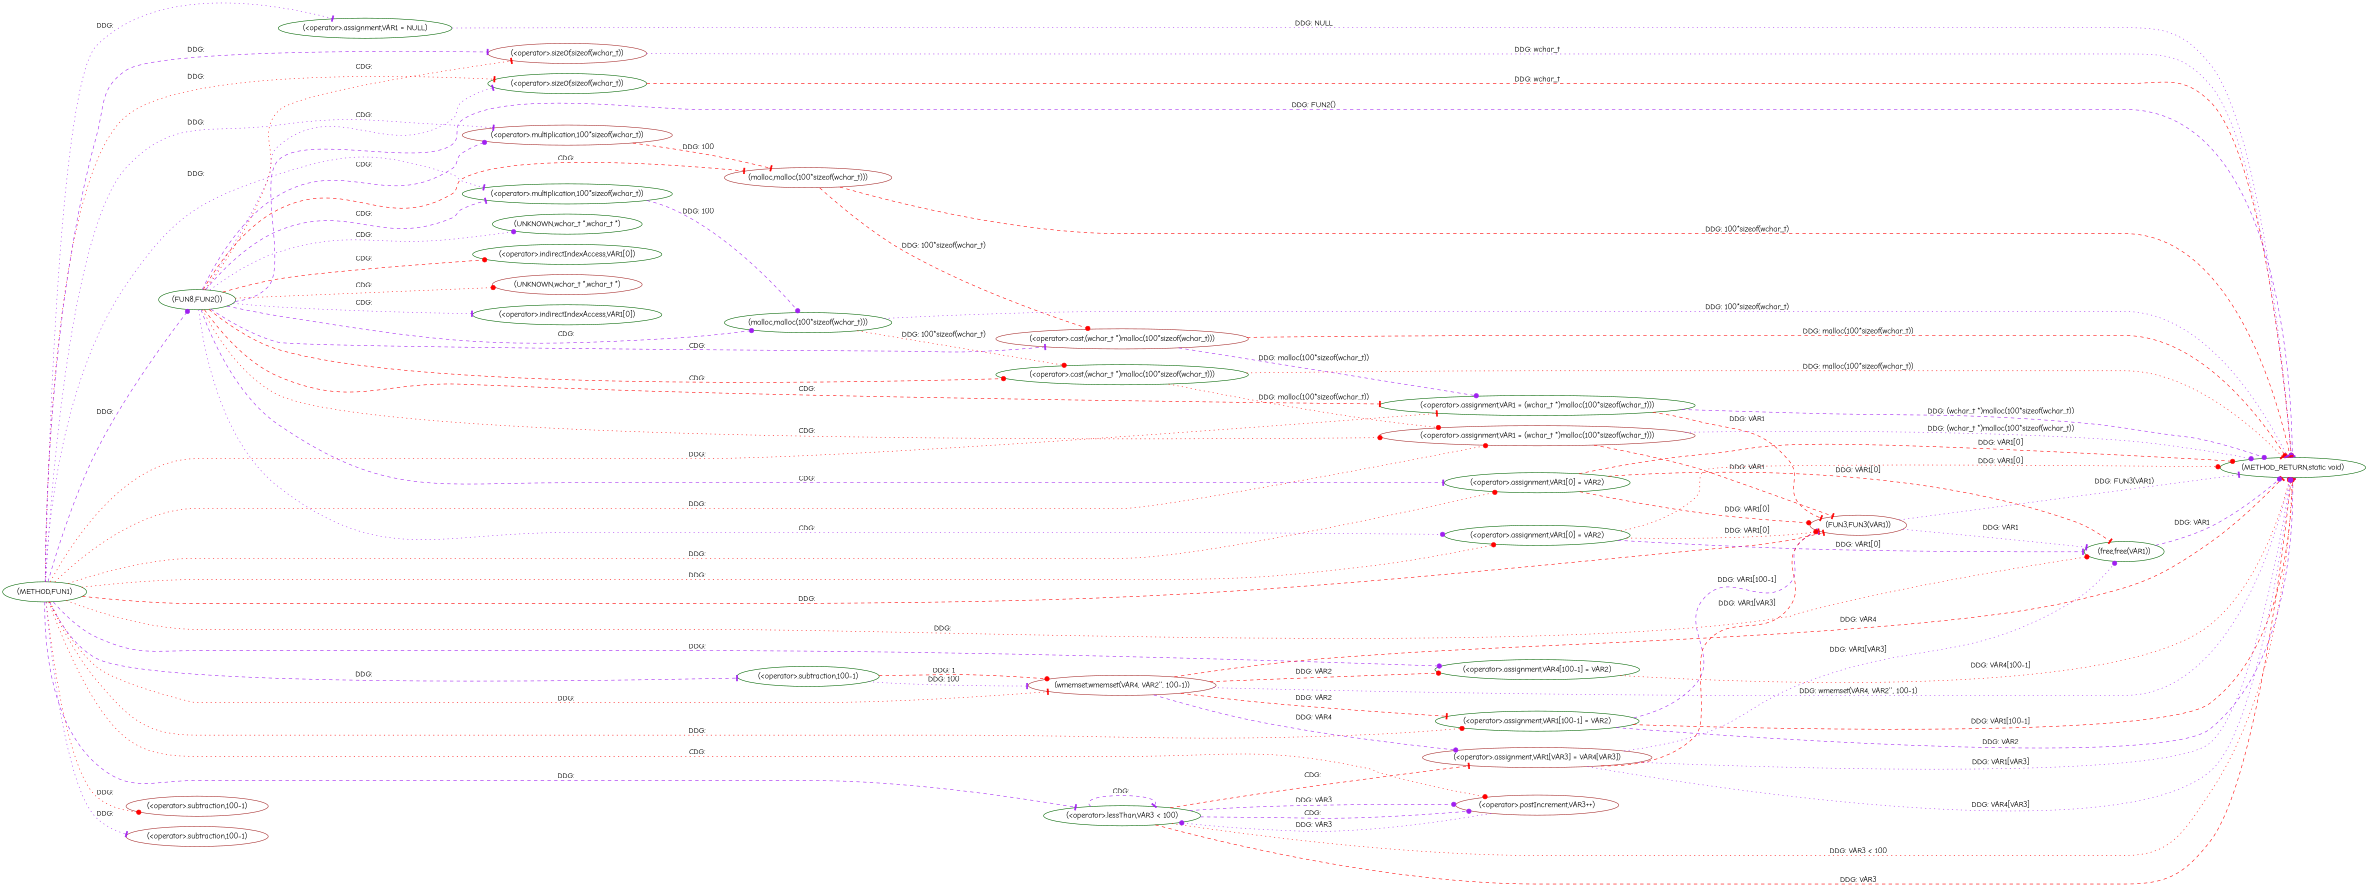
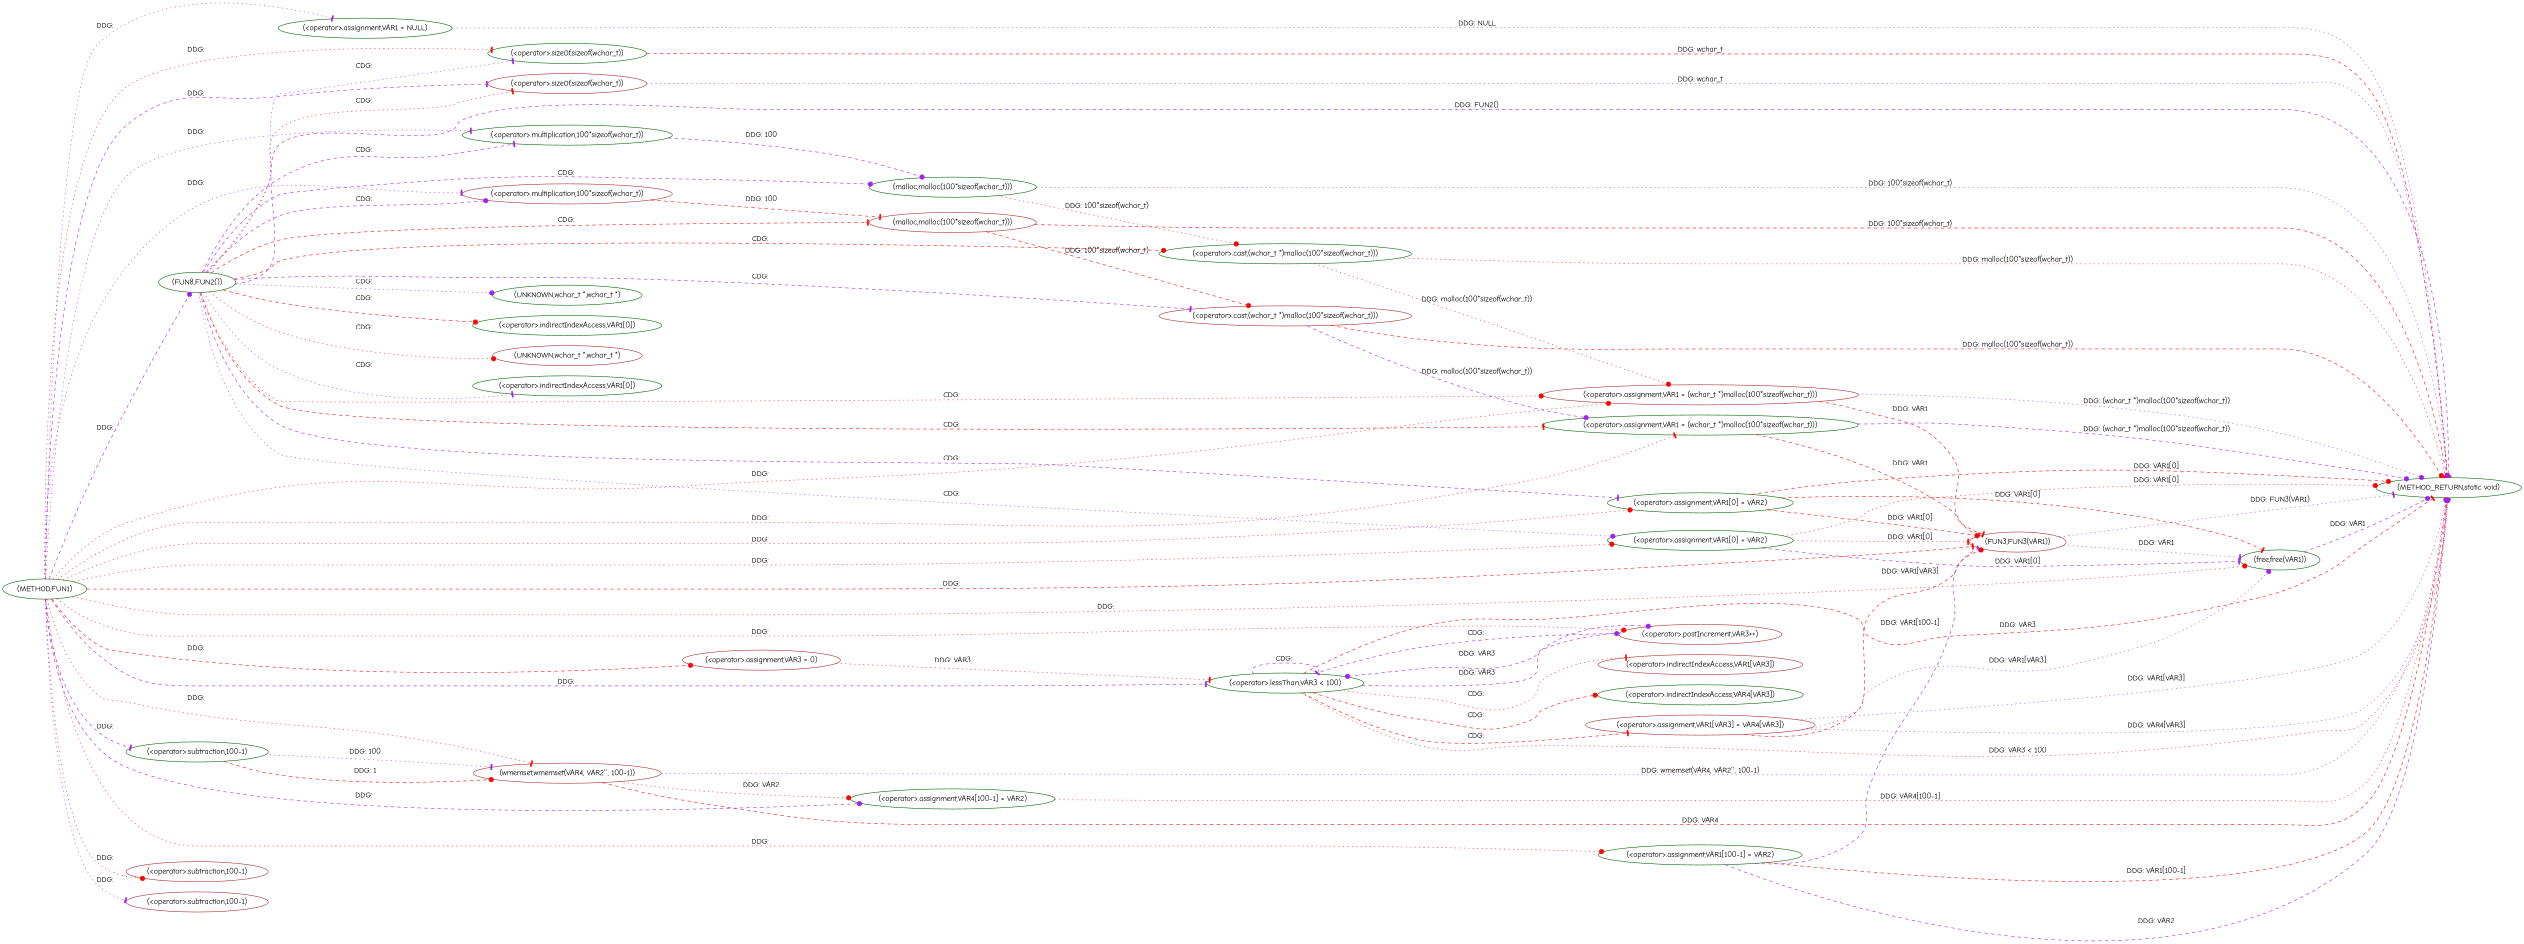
none -> (761, 660)
none -> (1700, 665)
(1323, 677) -> (733, 793)
none -> (1700, 695)
(1313, 707) -> none
(1302, 730) -> none
(698, 752) -> (761, 632)
(1338, 831) -> (1488, 668)
